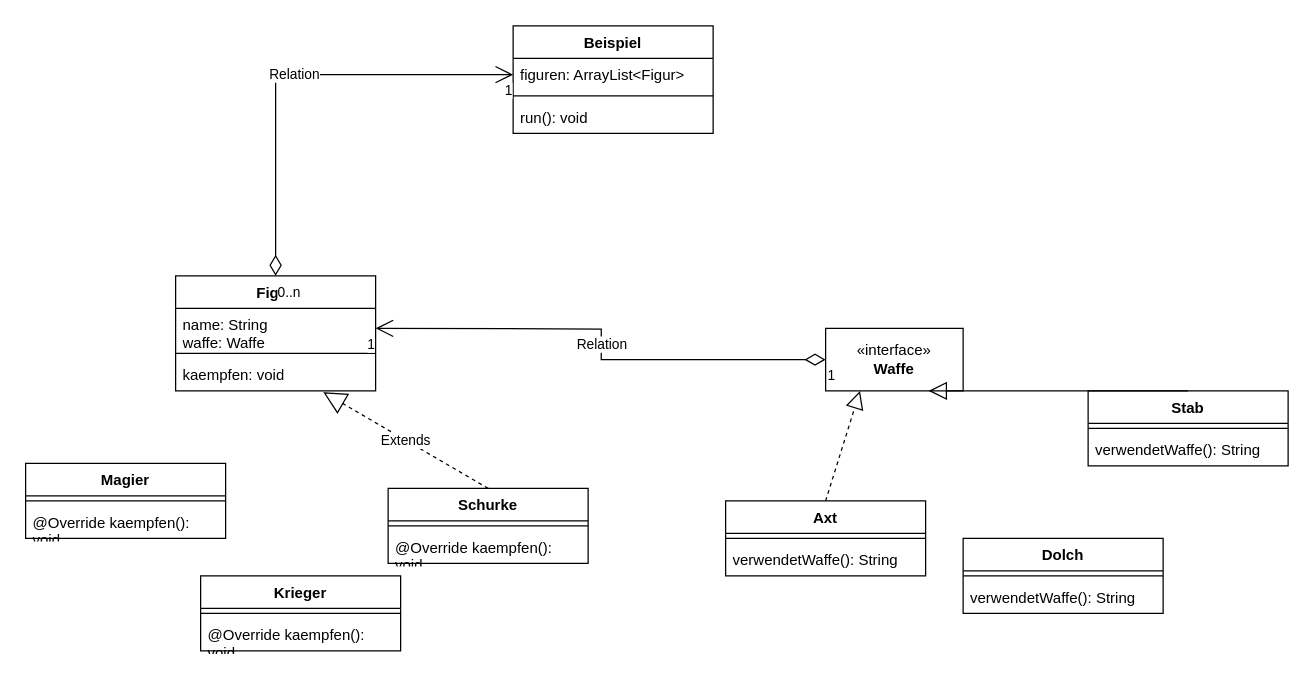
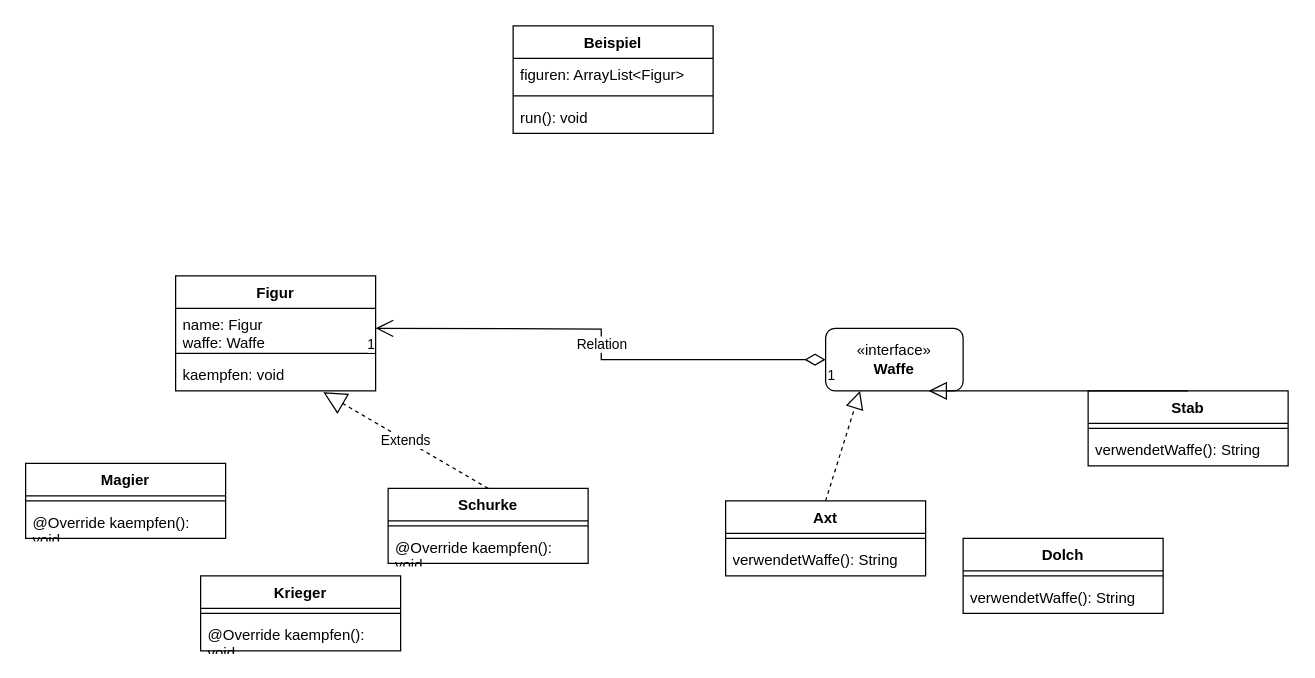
(302, 74) -> none
(230, 335) -> (230, 335)
(894, 359) -> (894, 359)
